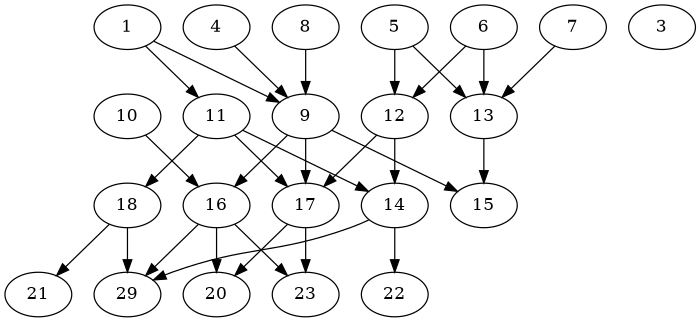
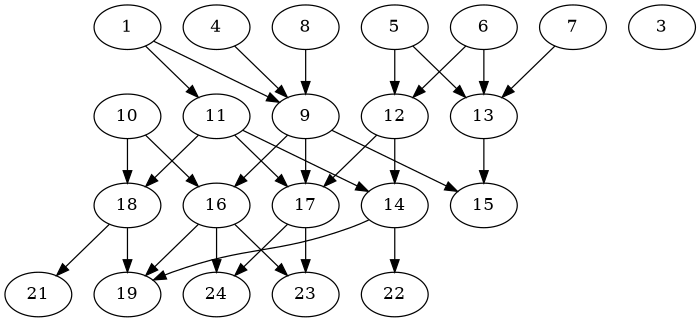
none -> (127, 155)
(127, 295) -> (127, 295)
(217, 295) -> (217, 295)
